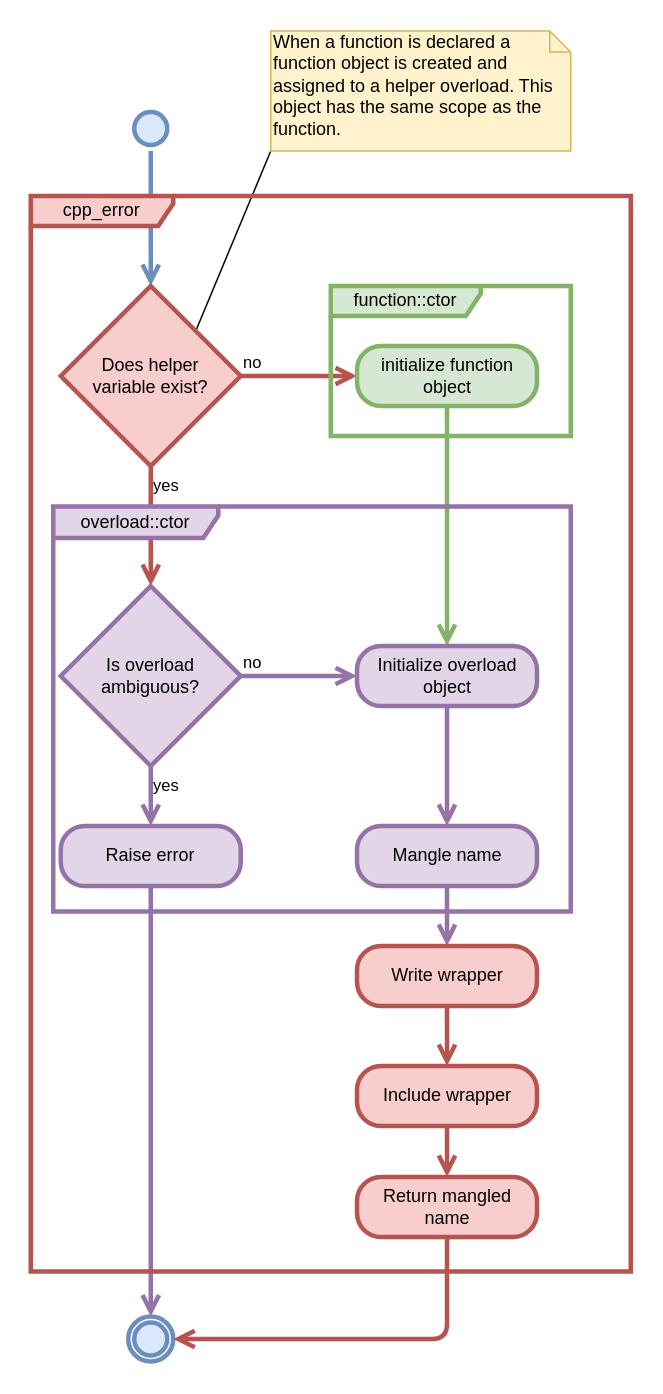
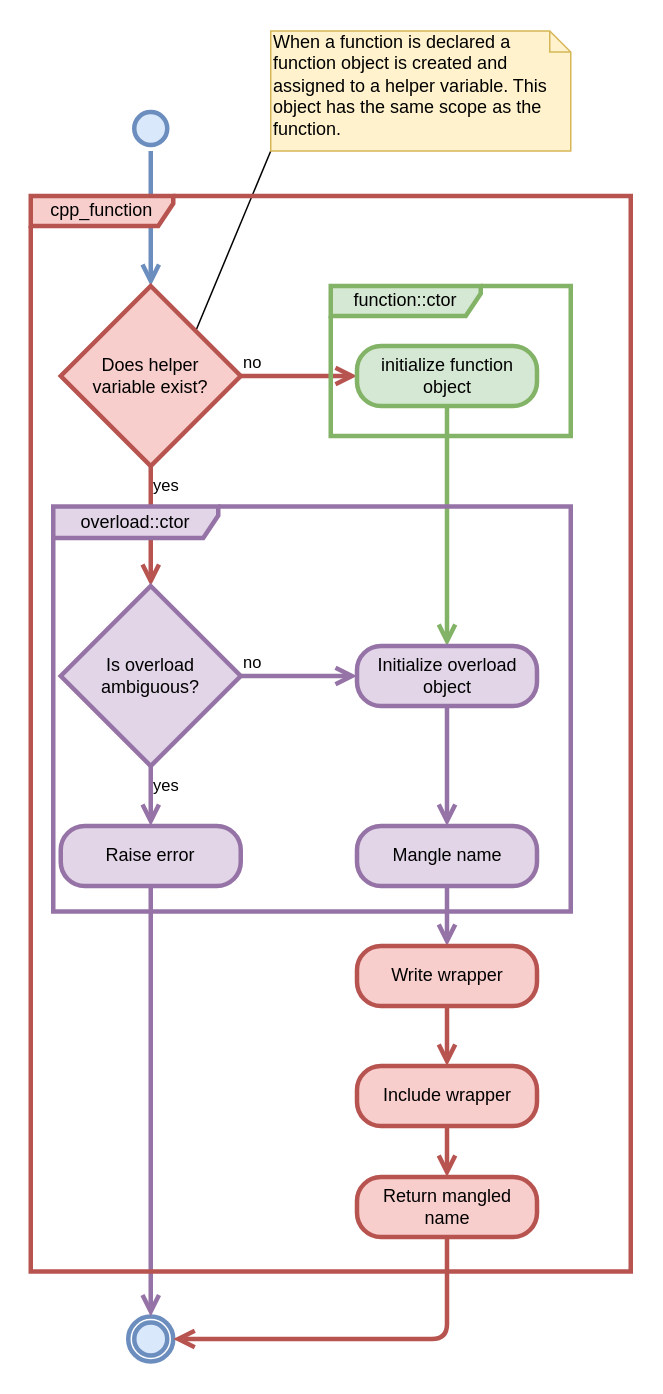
(422, 86) -> (422, 86)
(102, 211) -> (102, 211)
